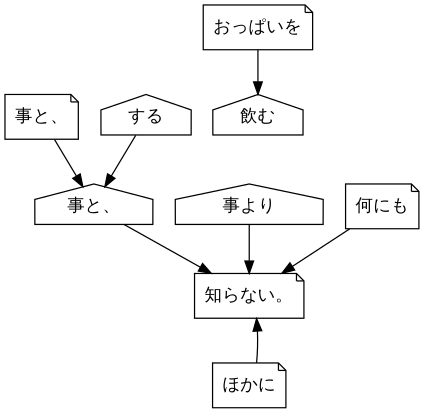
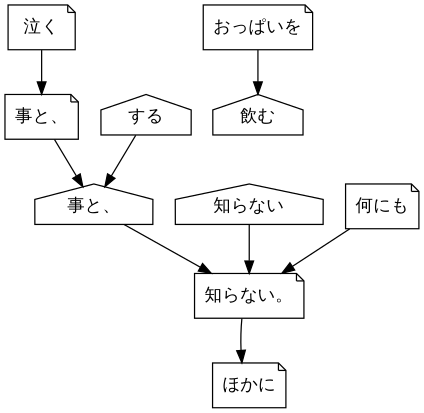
none -> (42, 27)
(249, 206) -> (249, 206)
(258, 347) -> (241, 334)
